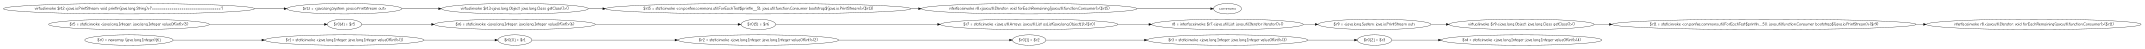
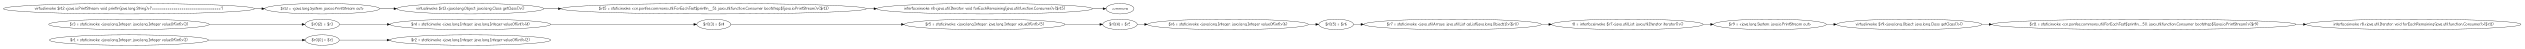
none -> (714, 24)
(129, 40) -> none
(1029, 40) -> none
